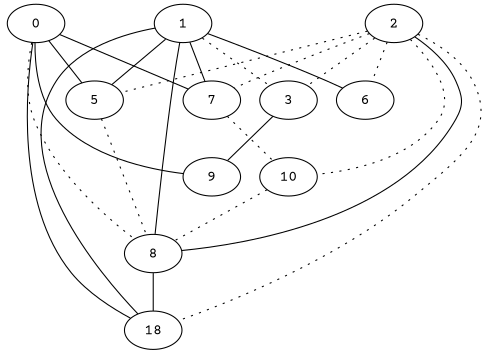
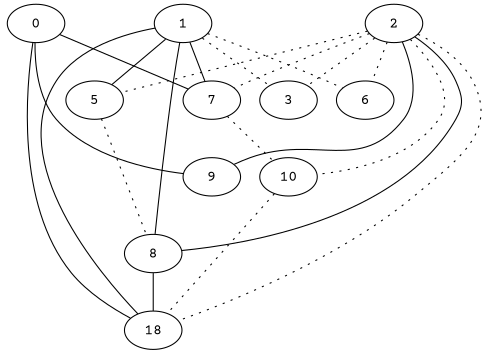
(65, 61) -> none
(279, 61) -> (279, 61)
(255, 134) -> (363, 147)
(53, 155) -> none
(221, 215) -> (221, 254)
